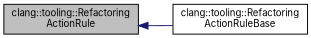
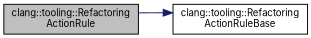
(160, 26) -> (151, 13)
